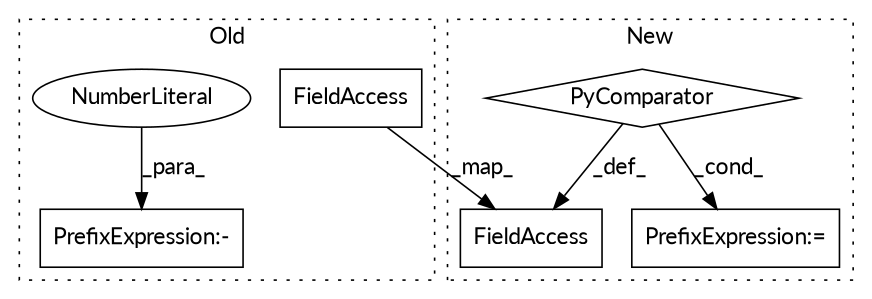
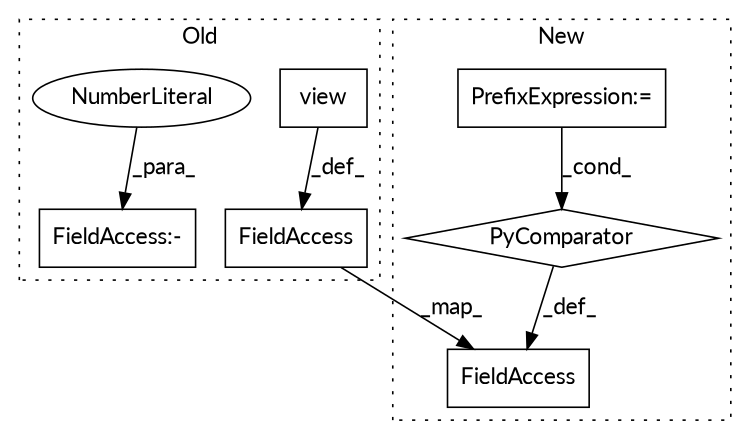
none -> (324, 98)
(683, 160) -> (562, 160)
(142, 238) -> (118, 238)
